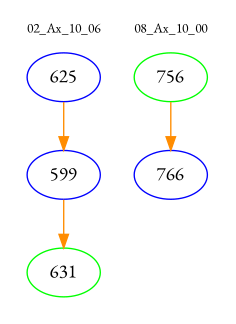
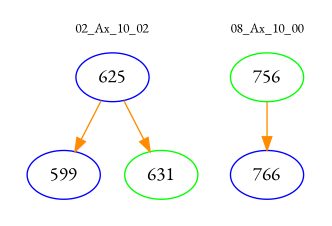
(64, 29) -> (113, 29)
(64, 217) -> (134, 120)
